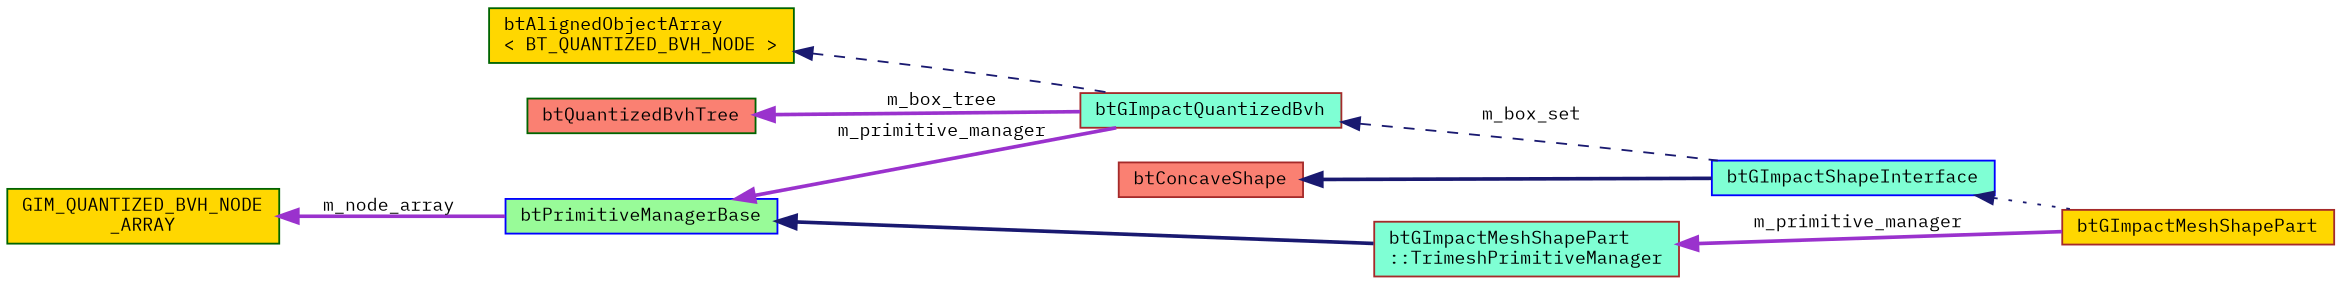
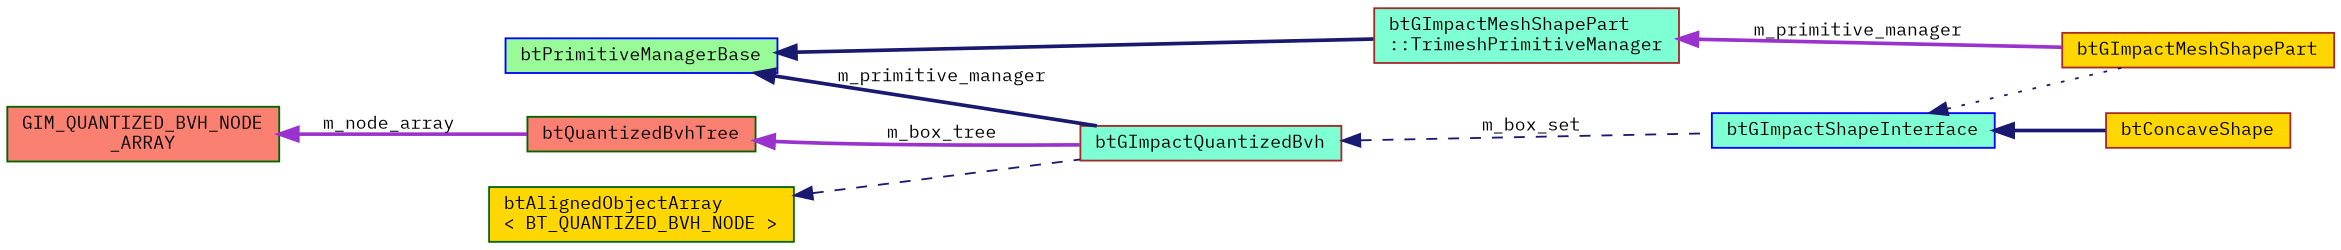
(935, 162) -> (936, 101)
(1517, 179) -> (2060, 130)
(1211, 180) -> (2198, 130)
(143, 216) -> (143, 134)
(402, 216) -> (413, 134)
